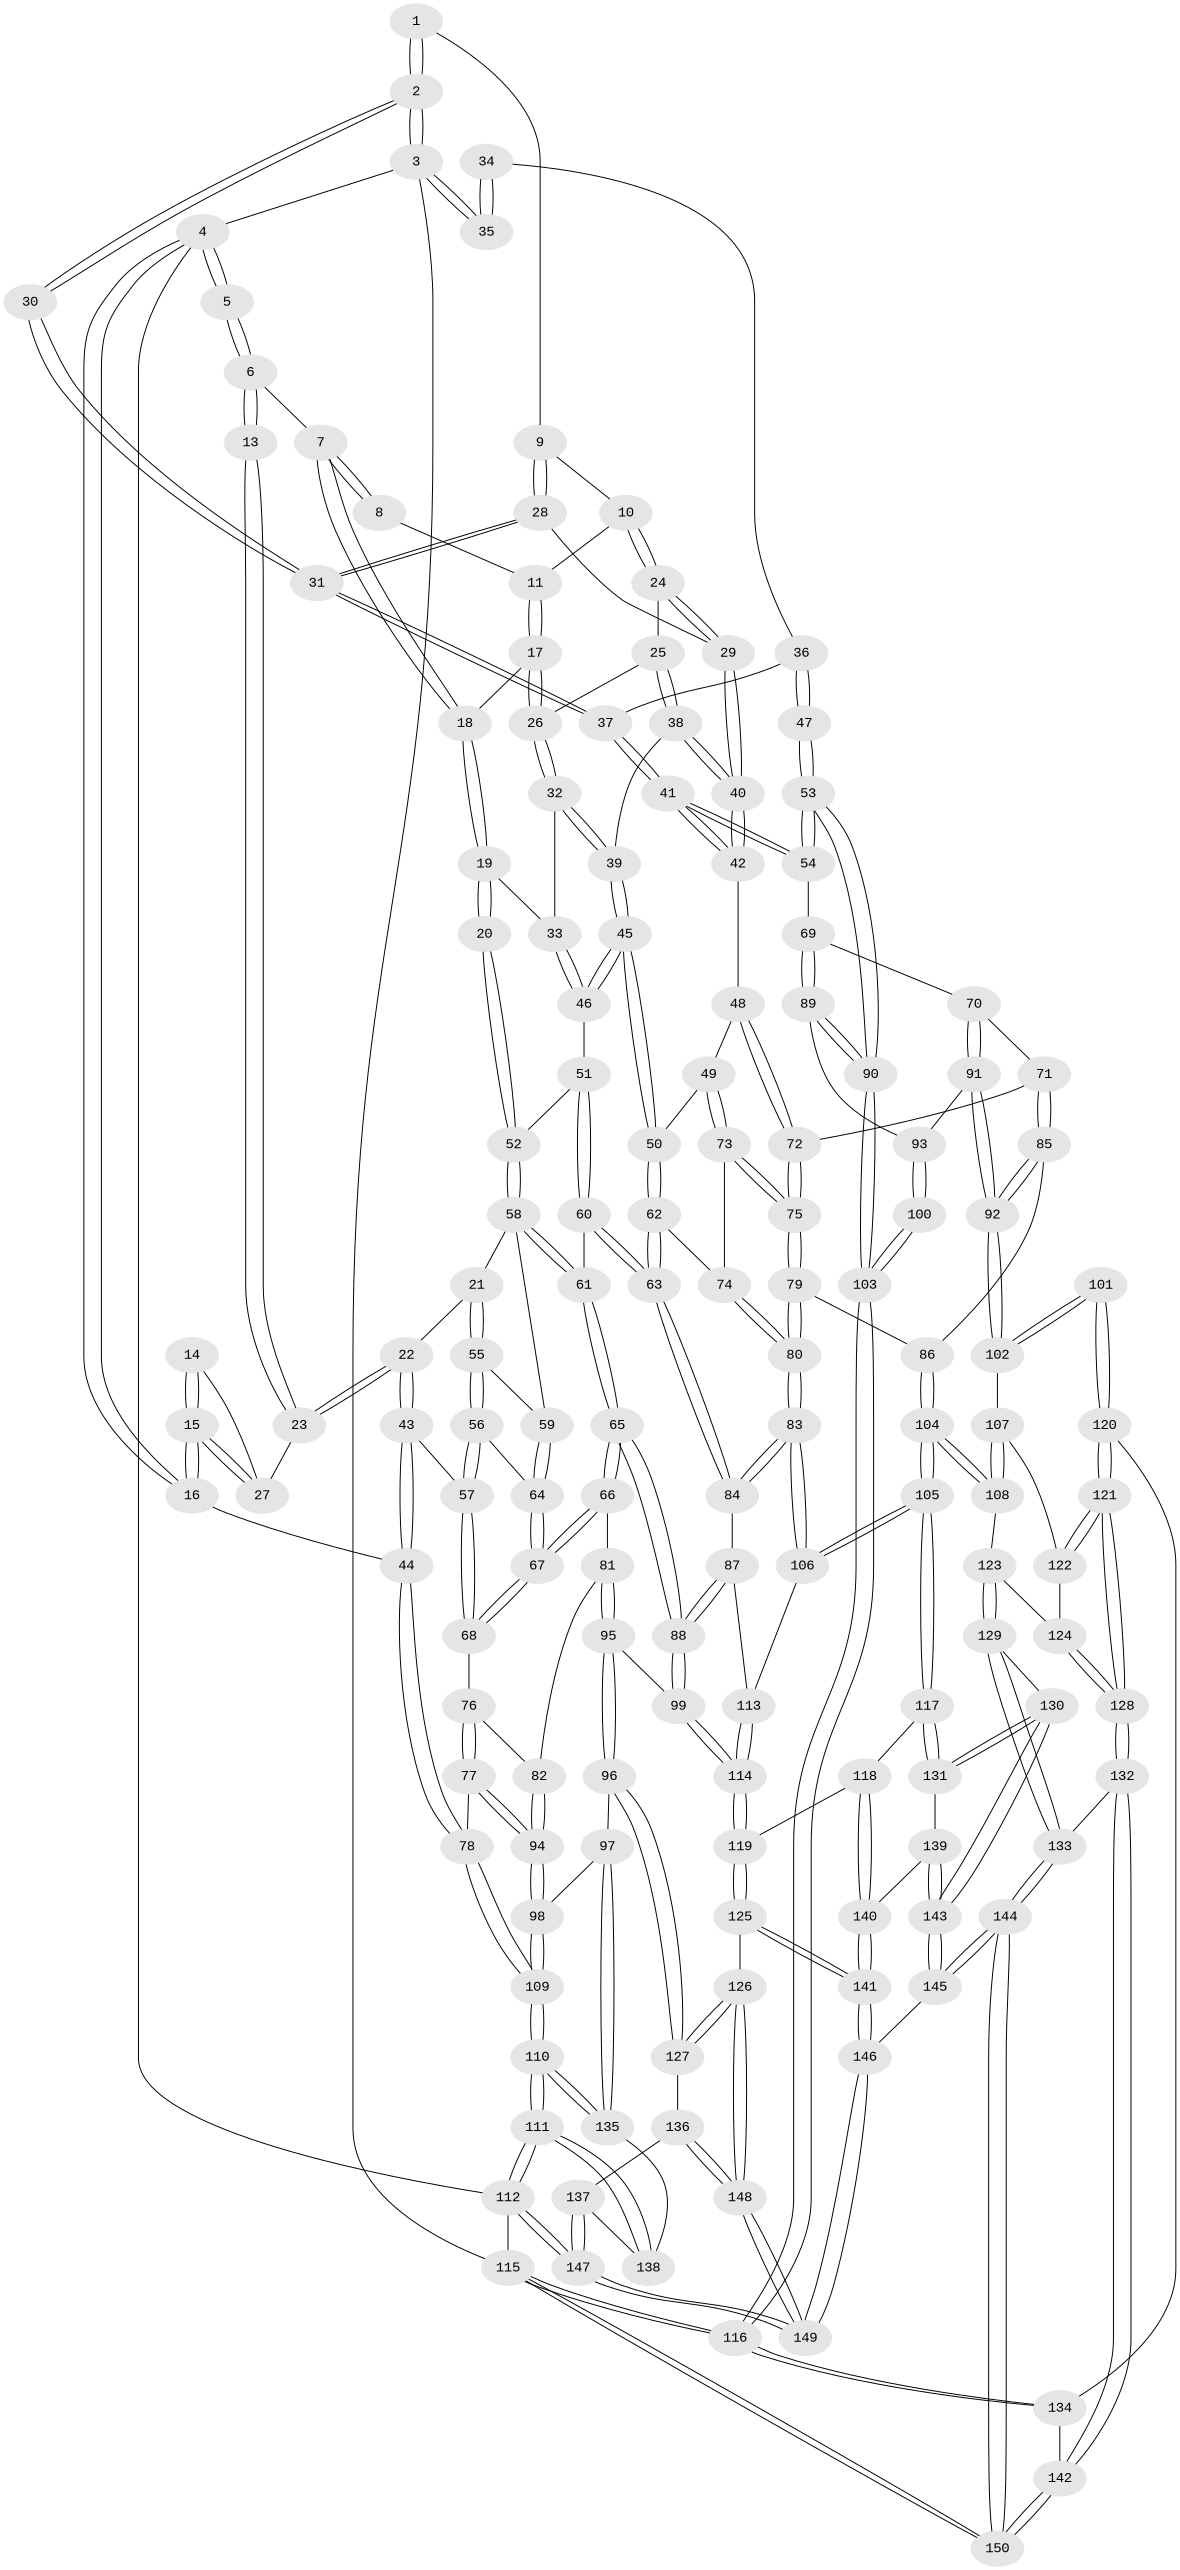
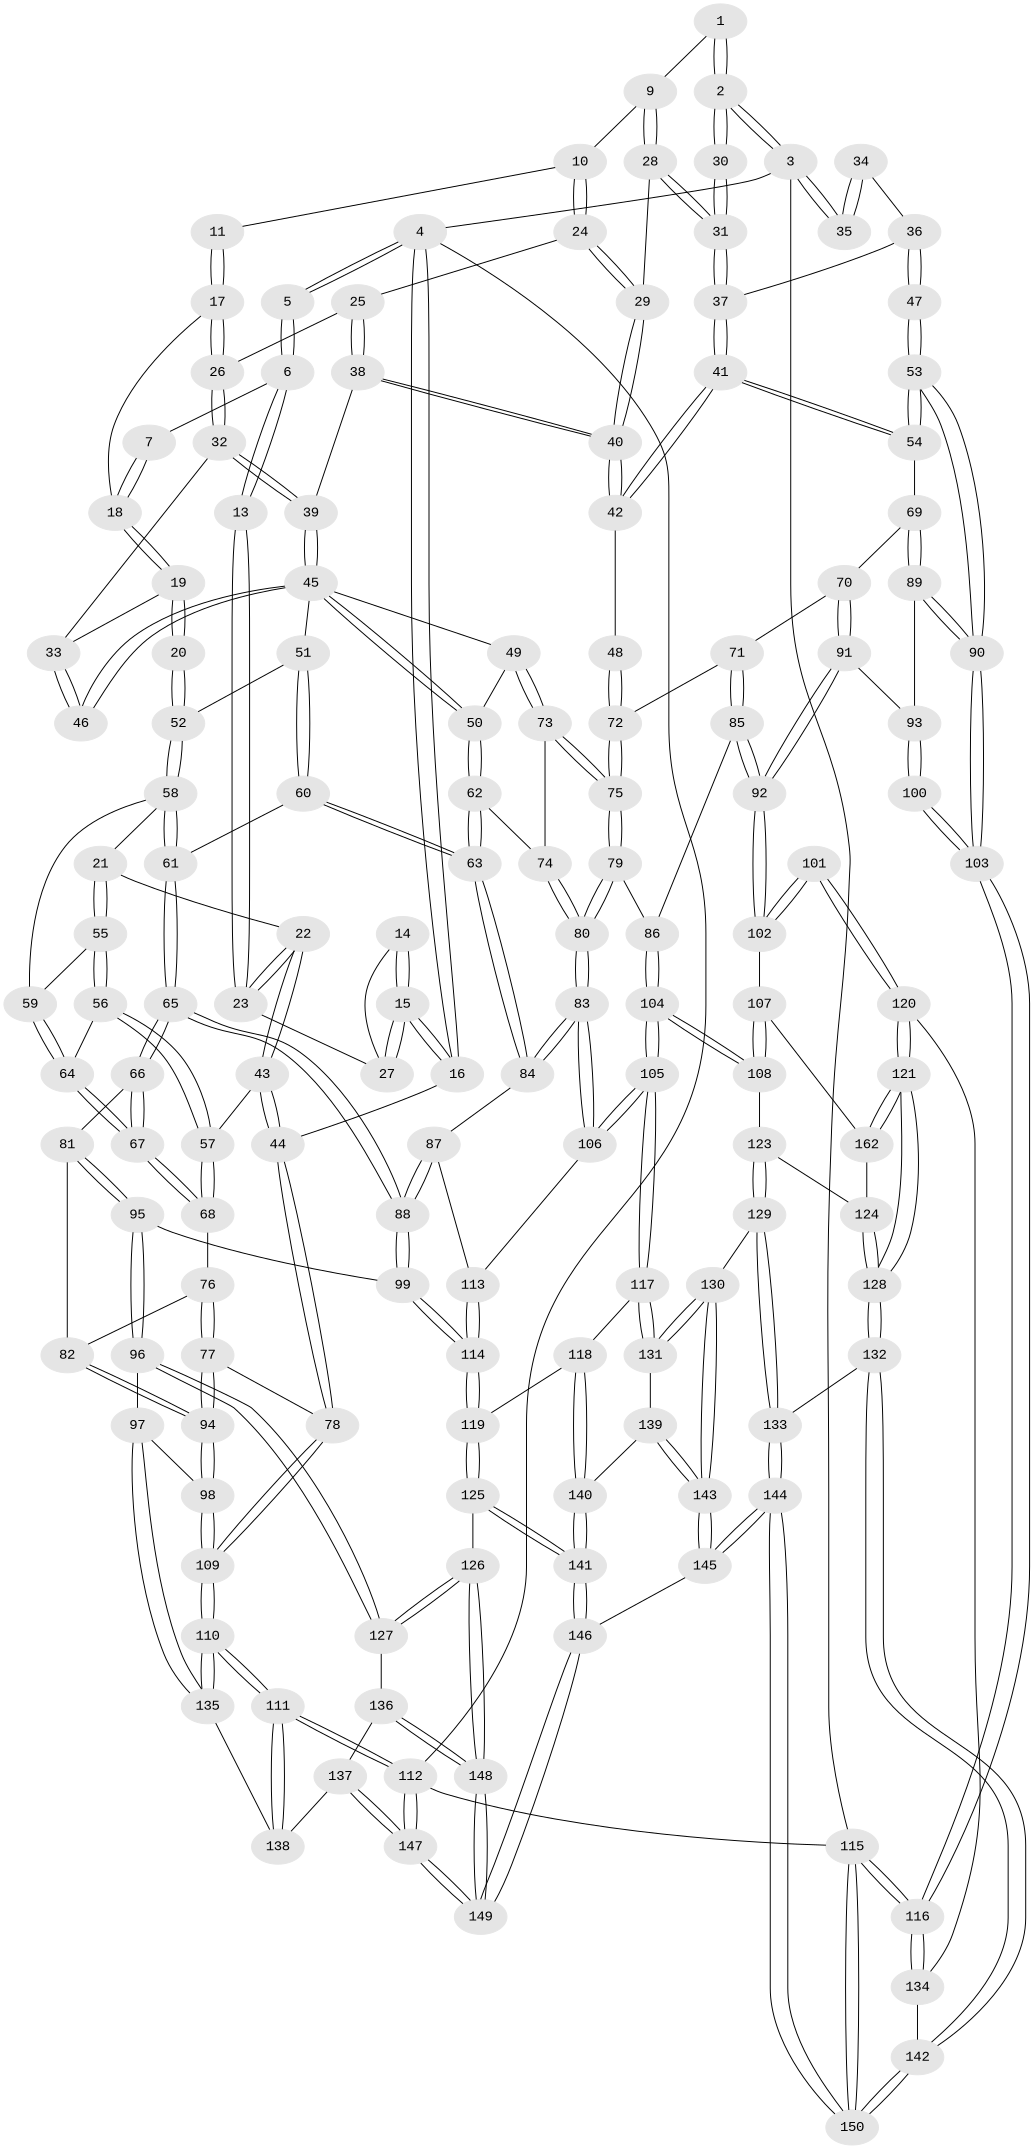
(379, 513) -> none
(584, 1039) -> (307, 618)
(723, 1039) -> (405, 616)
(1060, 1566) -> (867, 1145)
